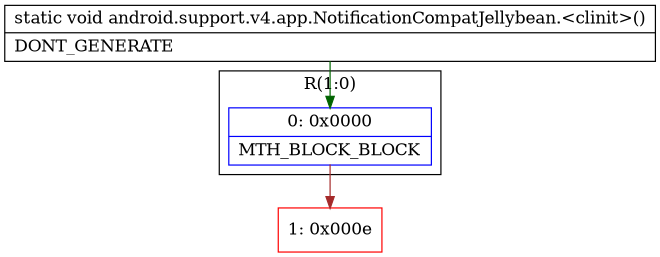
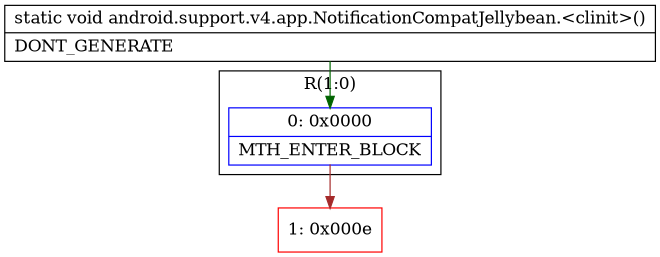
(329, 150) -> (330, 150)
